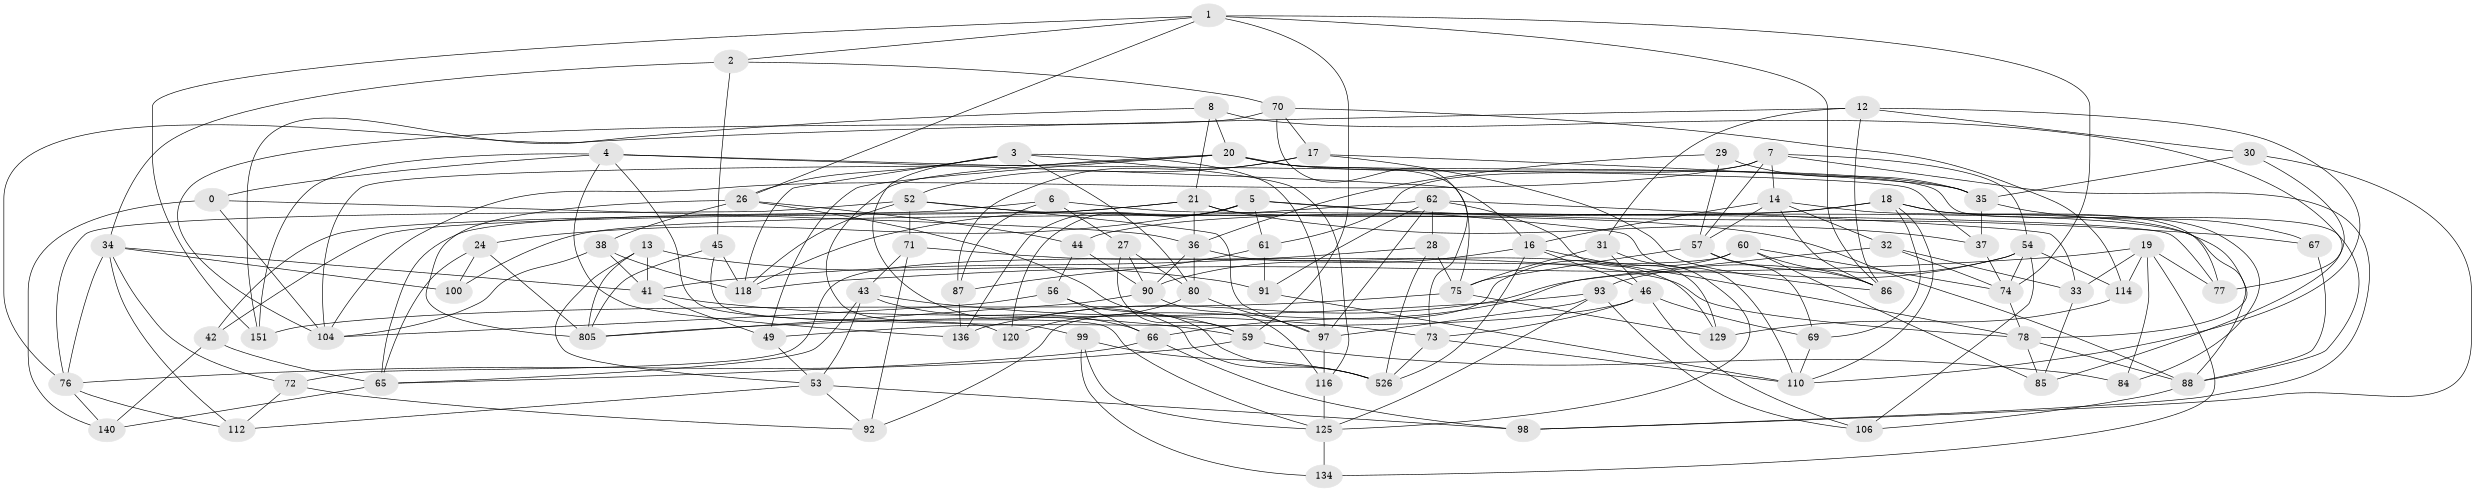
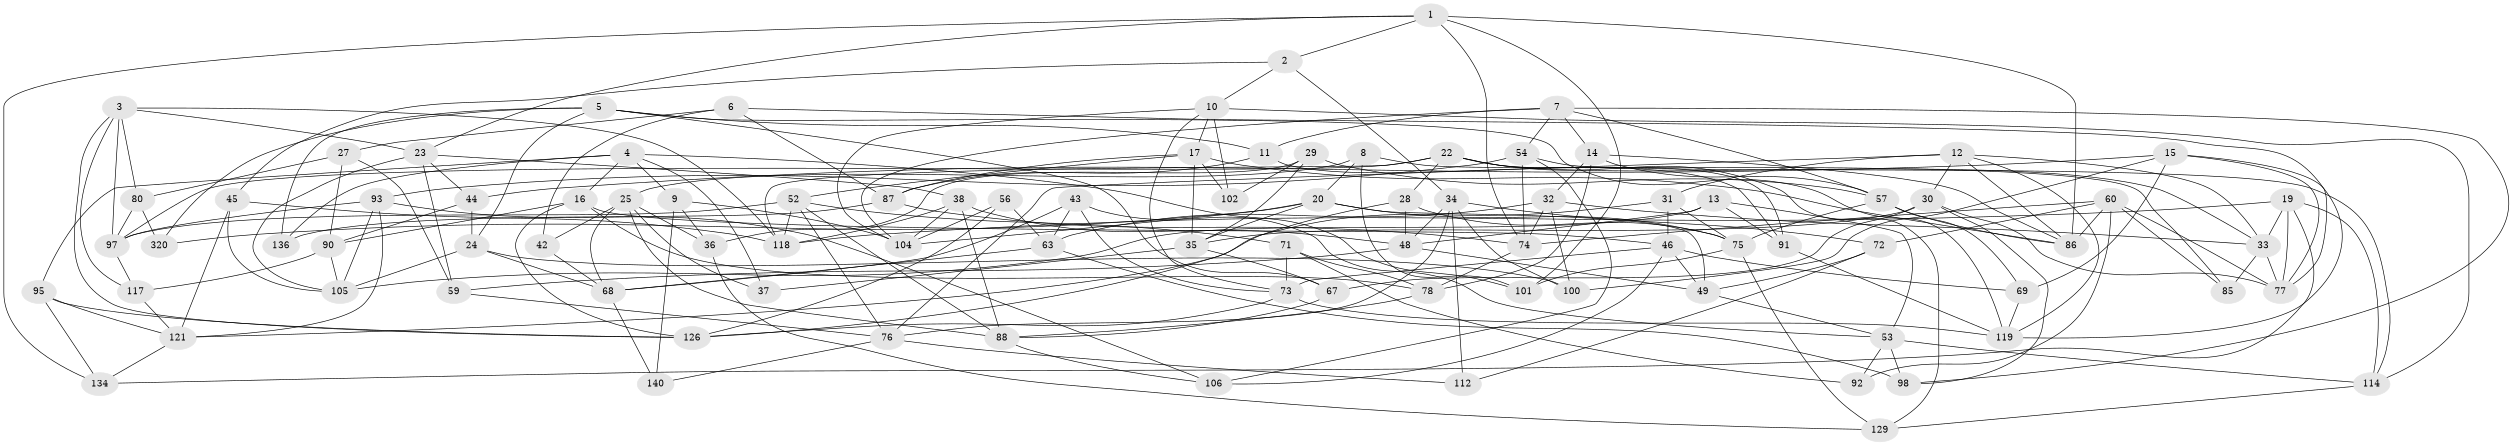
(1278, 108) -> (1212, 108)
(1348, 143) -> (551, 39)
none -> (2104, 166)
(212, 200) -> (675, 200)
(742, 200) -> (421, 154)
(1194, 200) -> (626, 200)
none -> (1230, 200)
(1432, 200) -> (1447, 154)
(1887, 200) -> (2171, 154)
(1951, 207) -> (985, 283)
(1652, 221) -> none
(1265, 246) -> (1265, 154)
none -> (2200, 246)
none -> (1561, 249)
(892, 264) -> (1286, 268)
(1993, 267) -> (1206, 227)
(1065, 269) -> (472, 223)
(1171, 269) -> none
(1194, 269) -> none
none -> (2272, 269)
none -> (1639, 277)
(647, 292) -> (1405, 246)
(1522, 294) -> none
(259, 338) -> (1524, 292)
(588, 338) -> (340, 292)
(1011, 338) -> (159, 246)
(1083, 338) -> (39, 292)
(1153, 338) -> (1048, 246)
(2031, 358) -> none
(159, 384) -> none
(381, 384) -> (608, 292)
(1324, 384) -> (136, 292)
(1384, 384) -> (692, 338)
(1796, 384) -> (2005, 338)
(2124, 384) -> none
(527, 407) -> (2140, 365)
(579, 415) -> (1793, 274)
(1324, 430) -> (178, 338)
